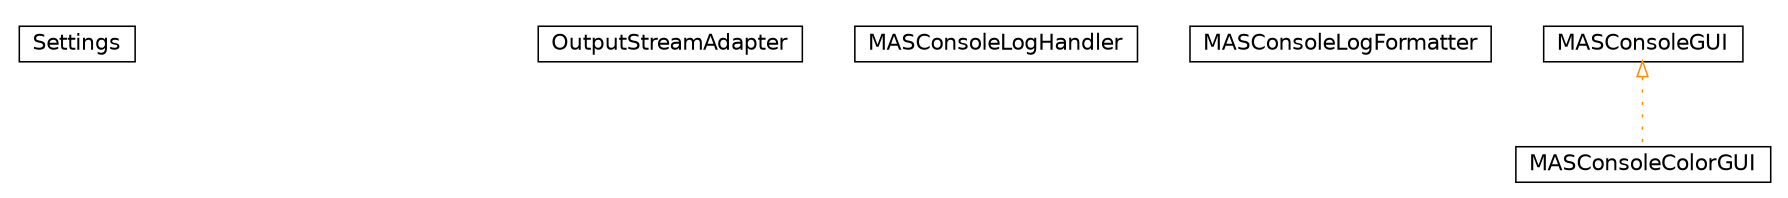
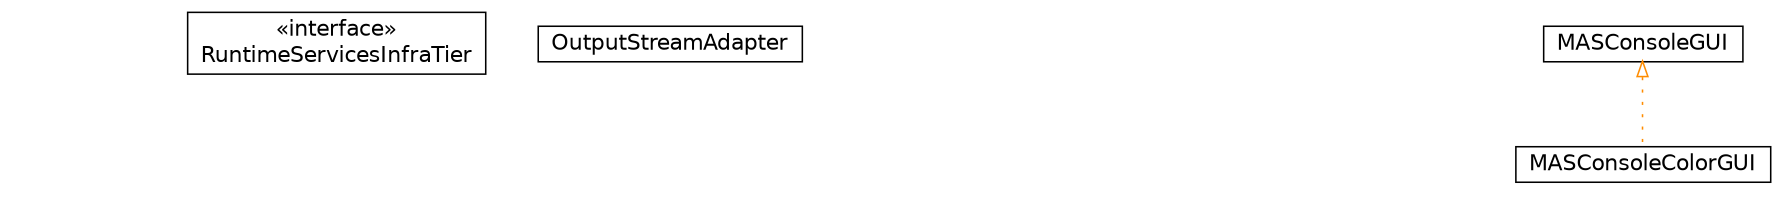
(76, 43) -> none
none -> (336, 43)
(995, 43) -> none
(1340, 43) -> none
